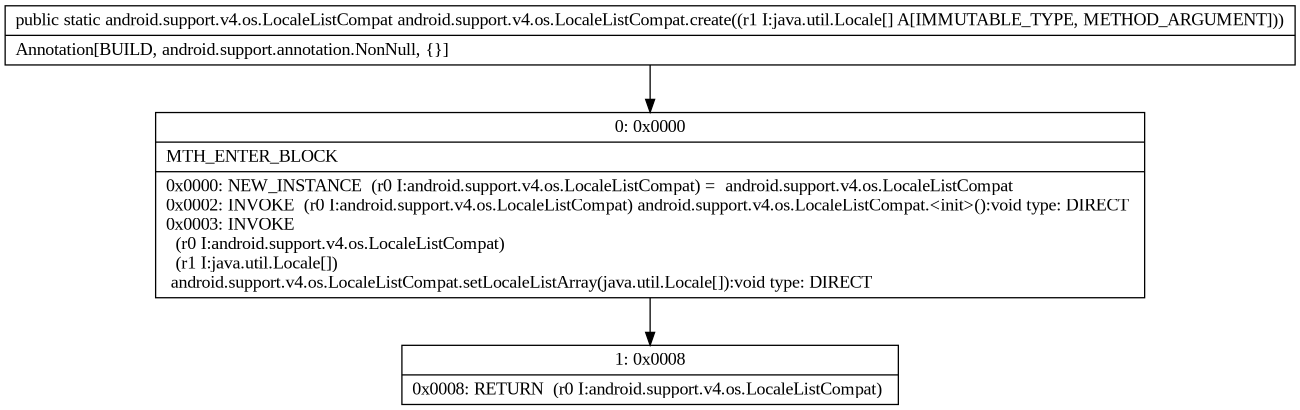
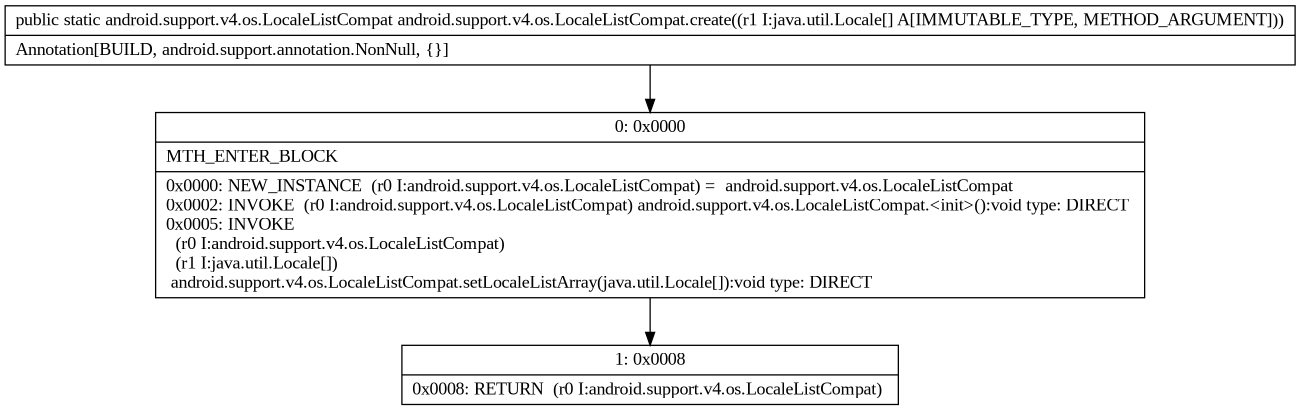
(235, 224) -> (235, 224)
